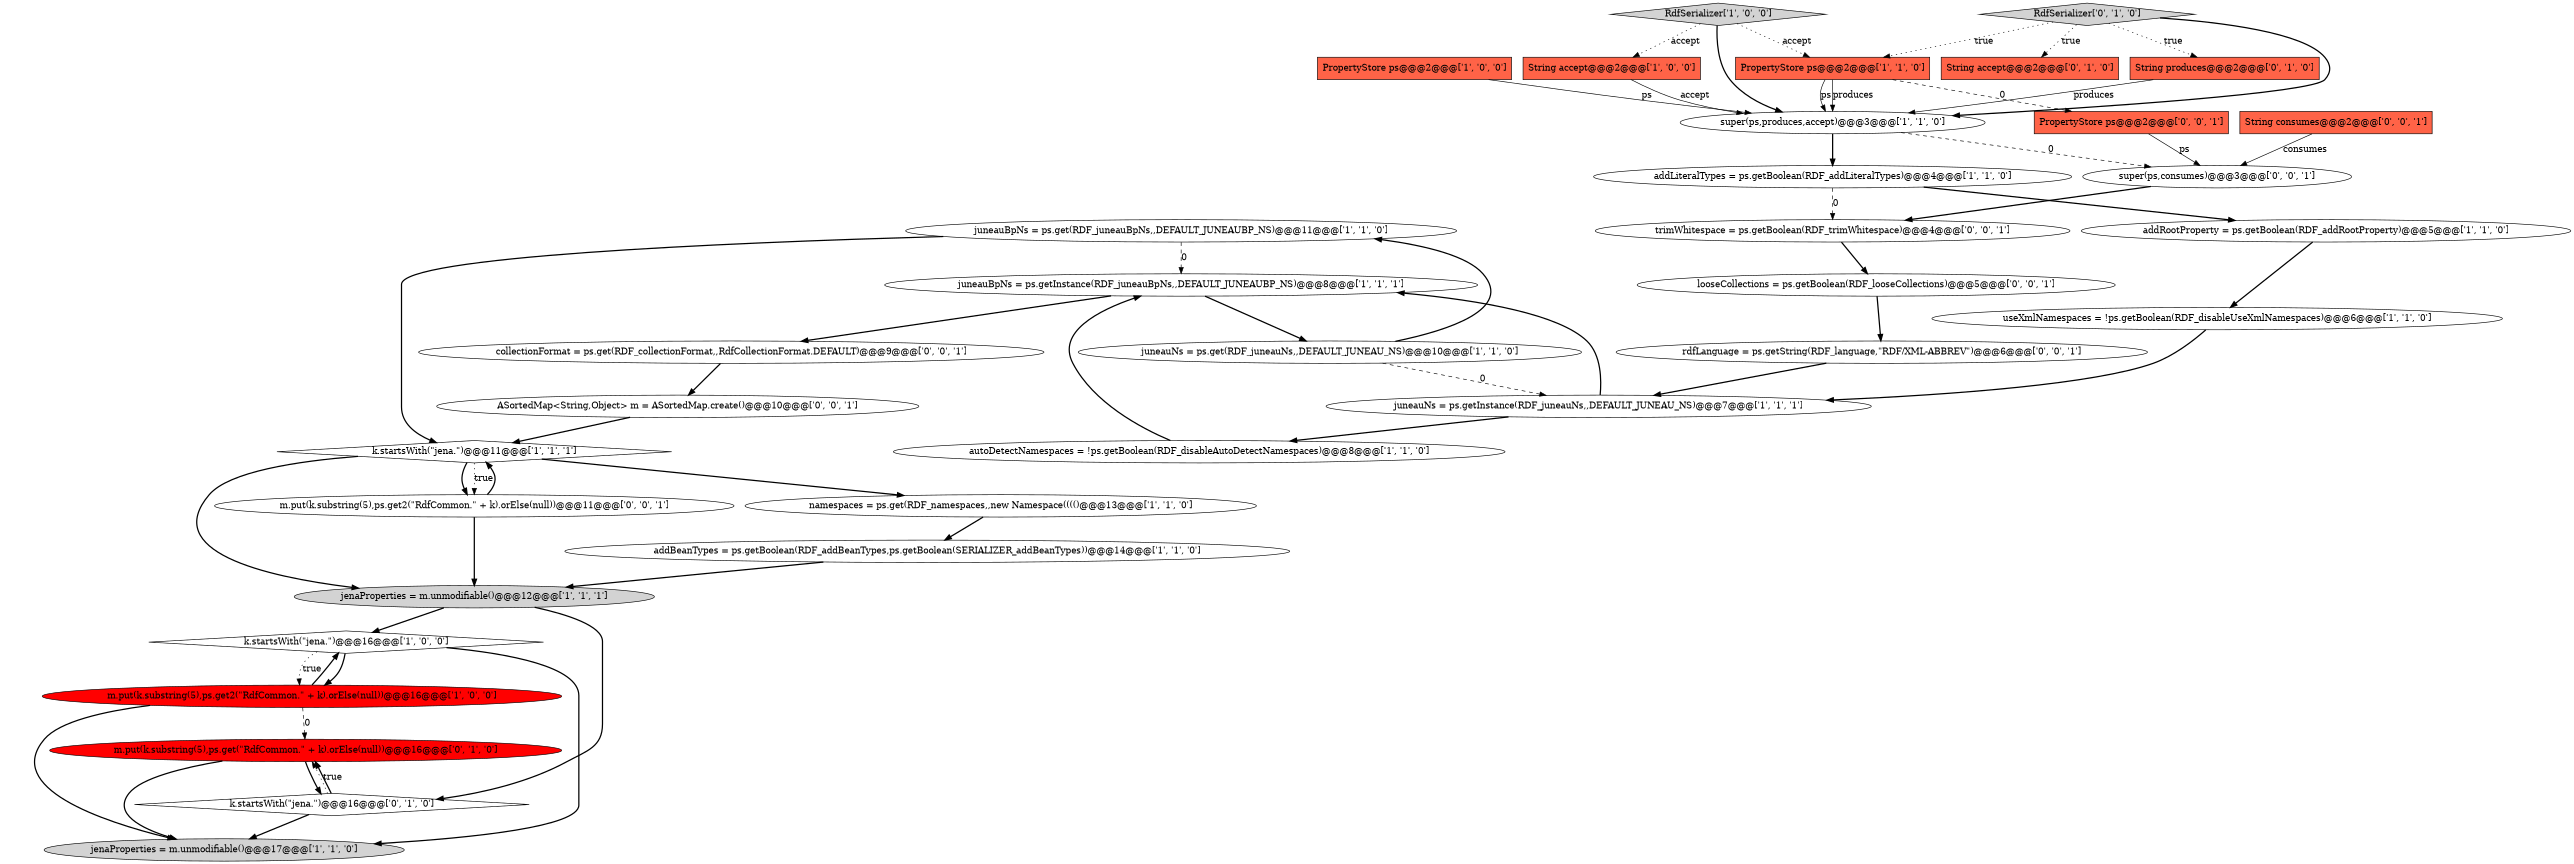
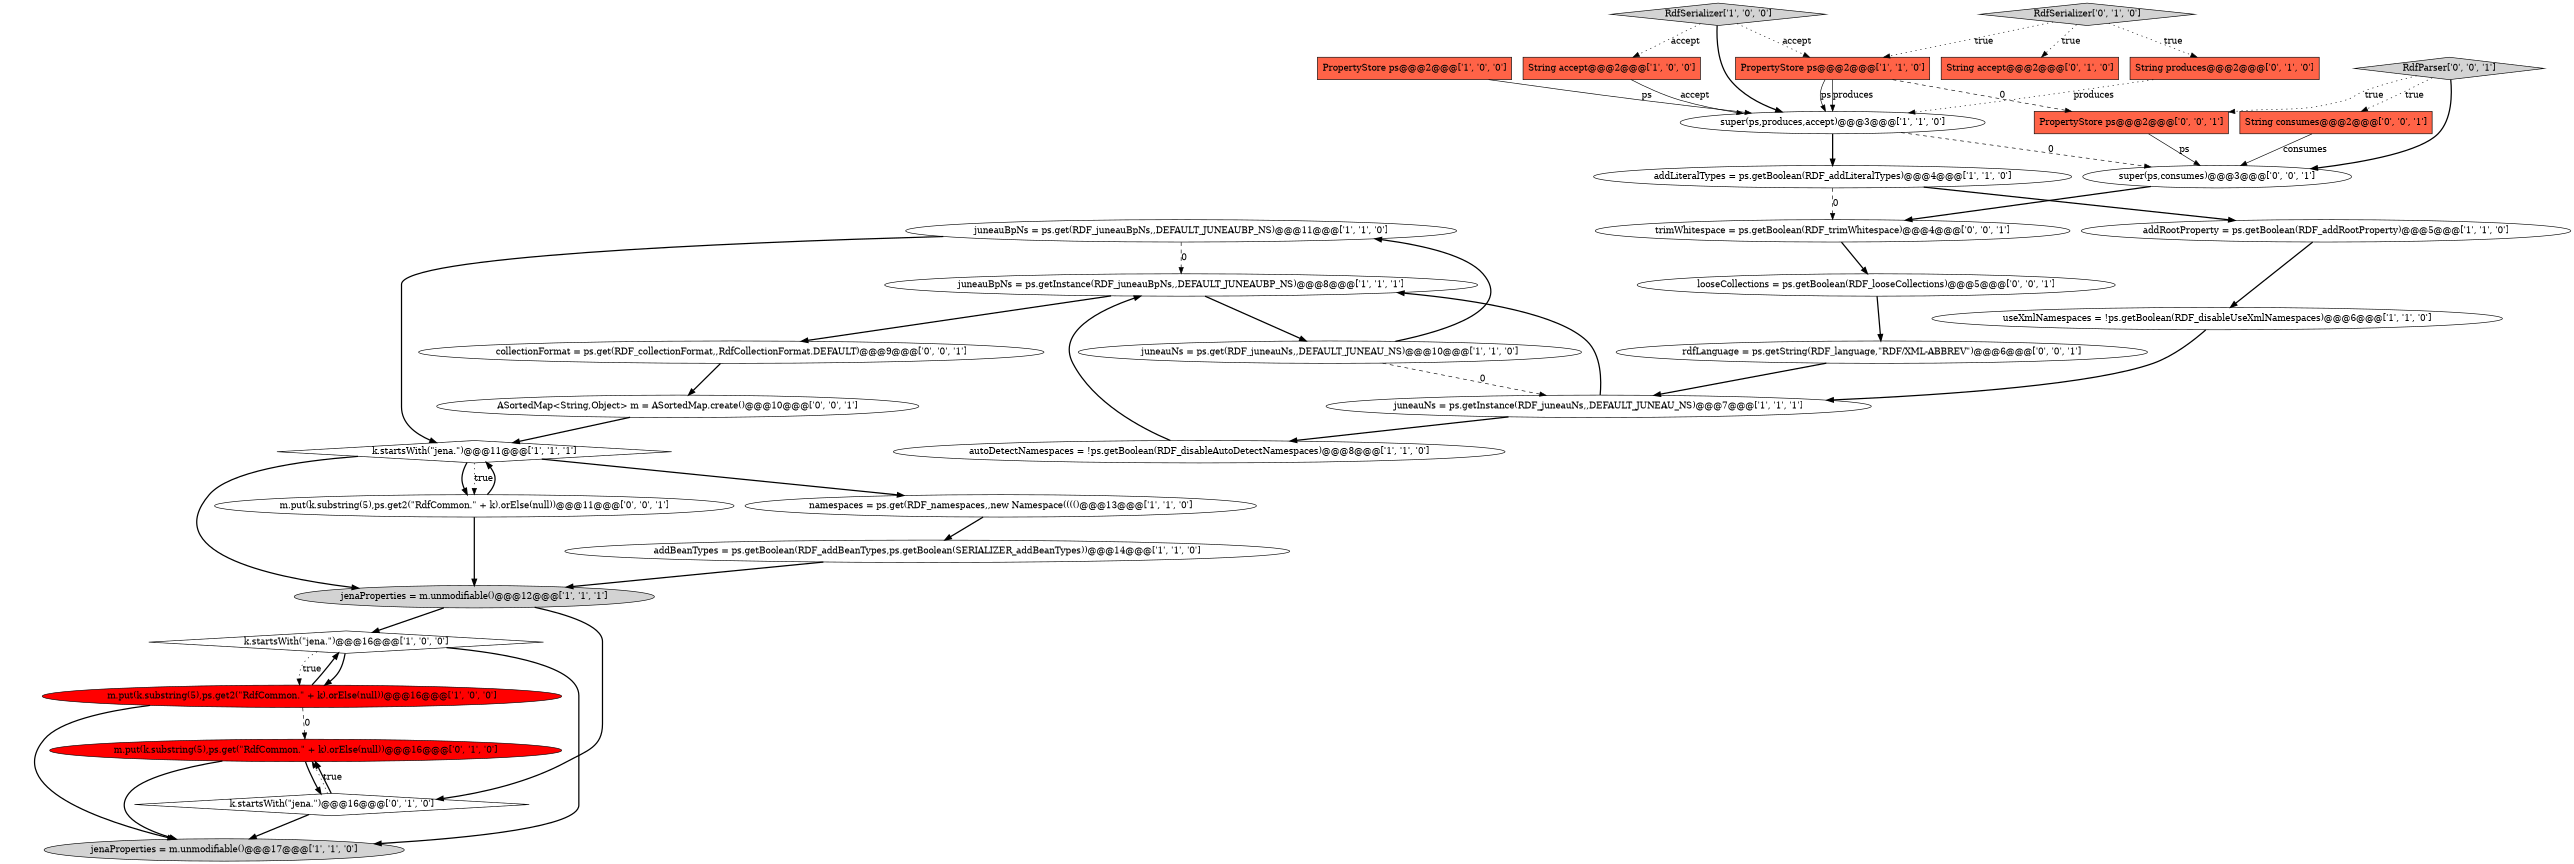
none -> (2449, 68)
(2241, 95) -> none
(2034, 97) -> (2034, 97)
